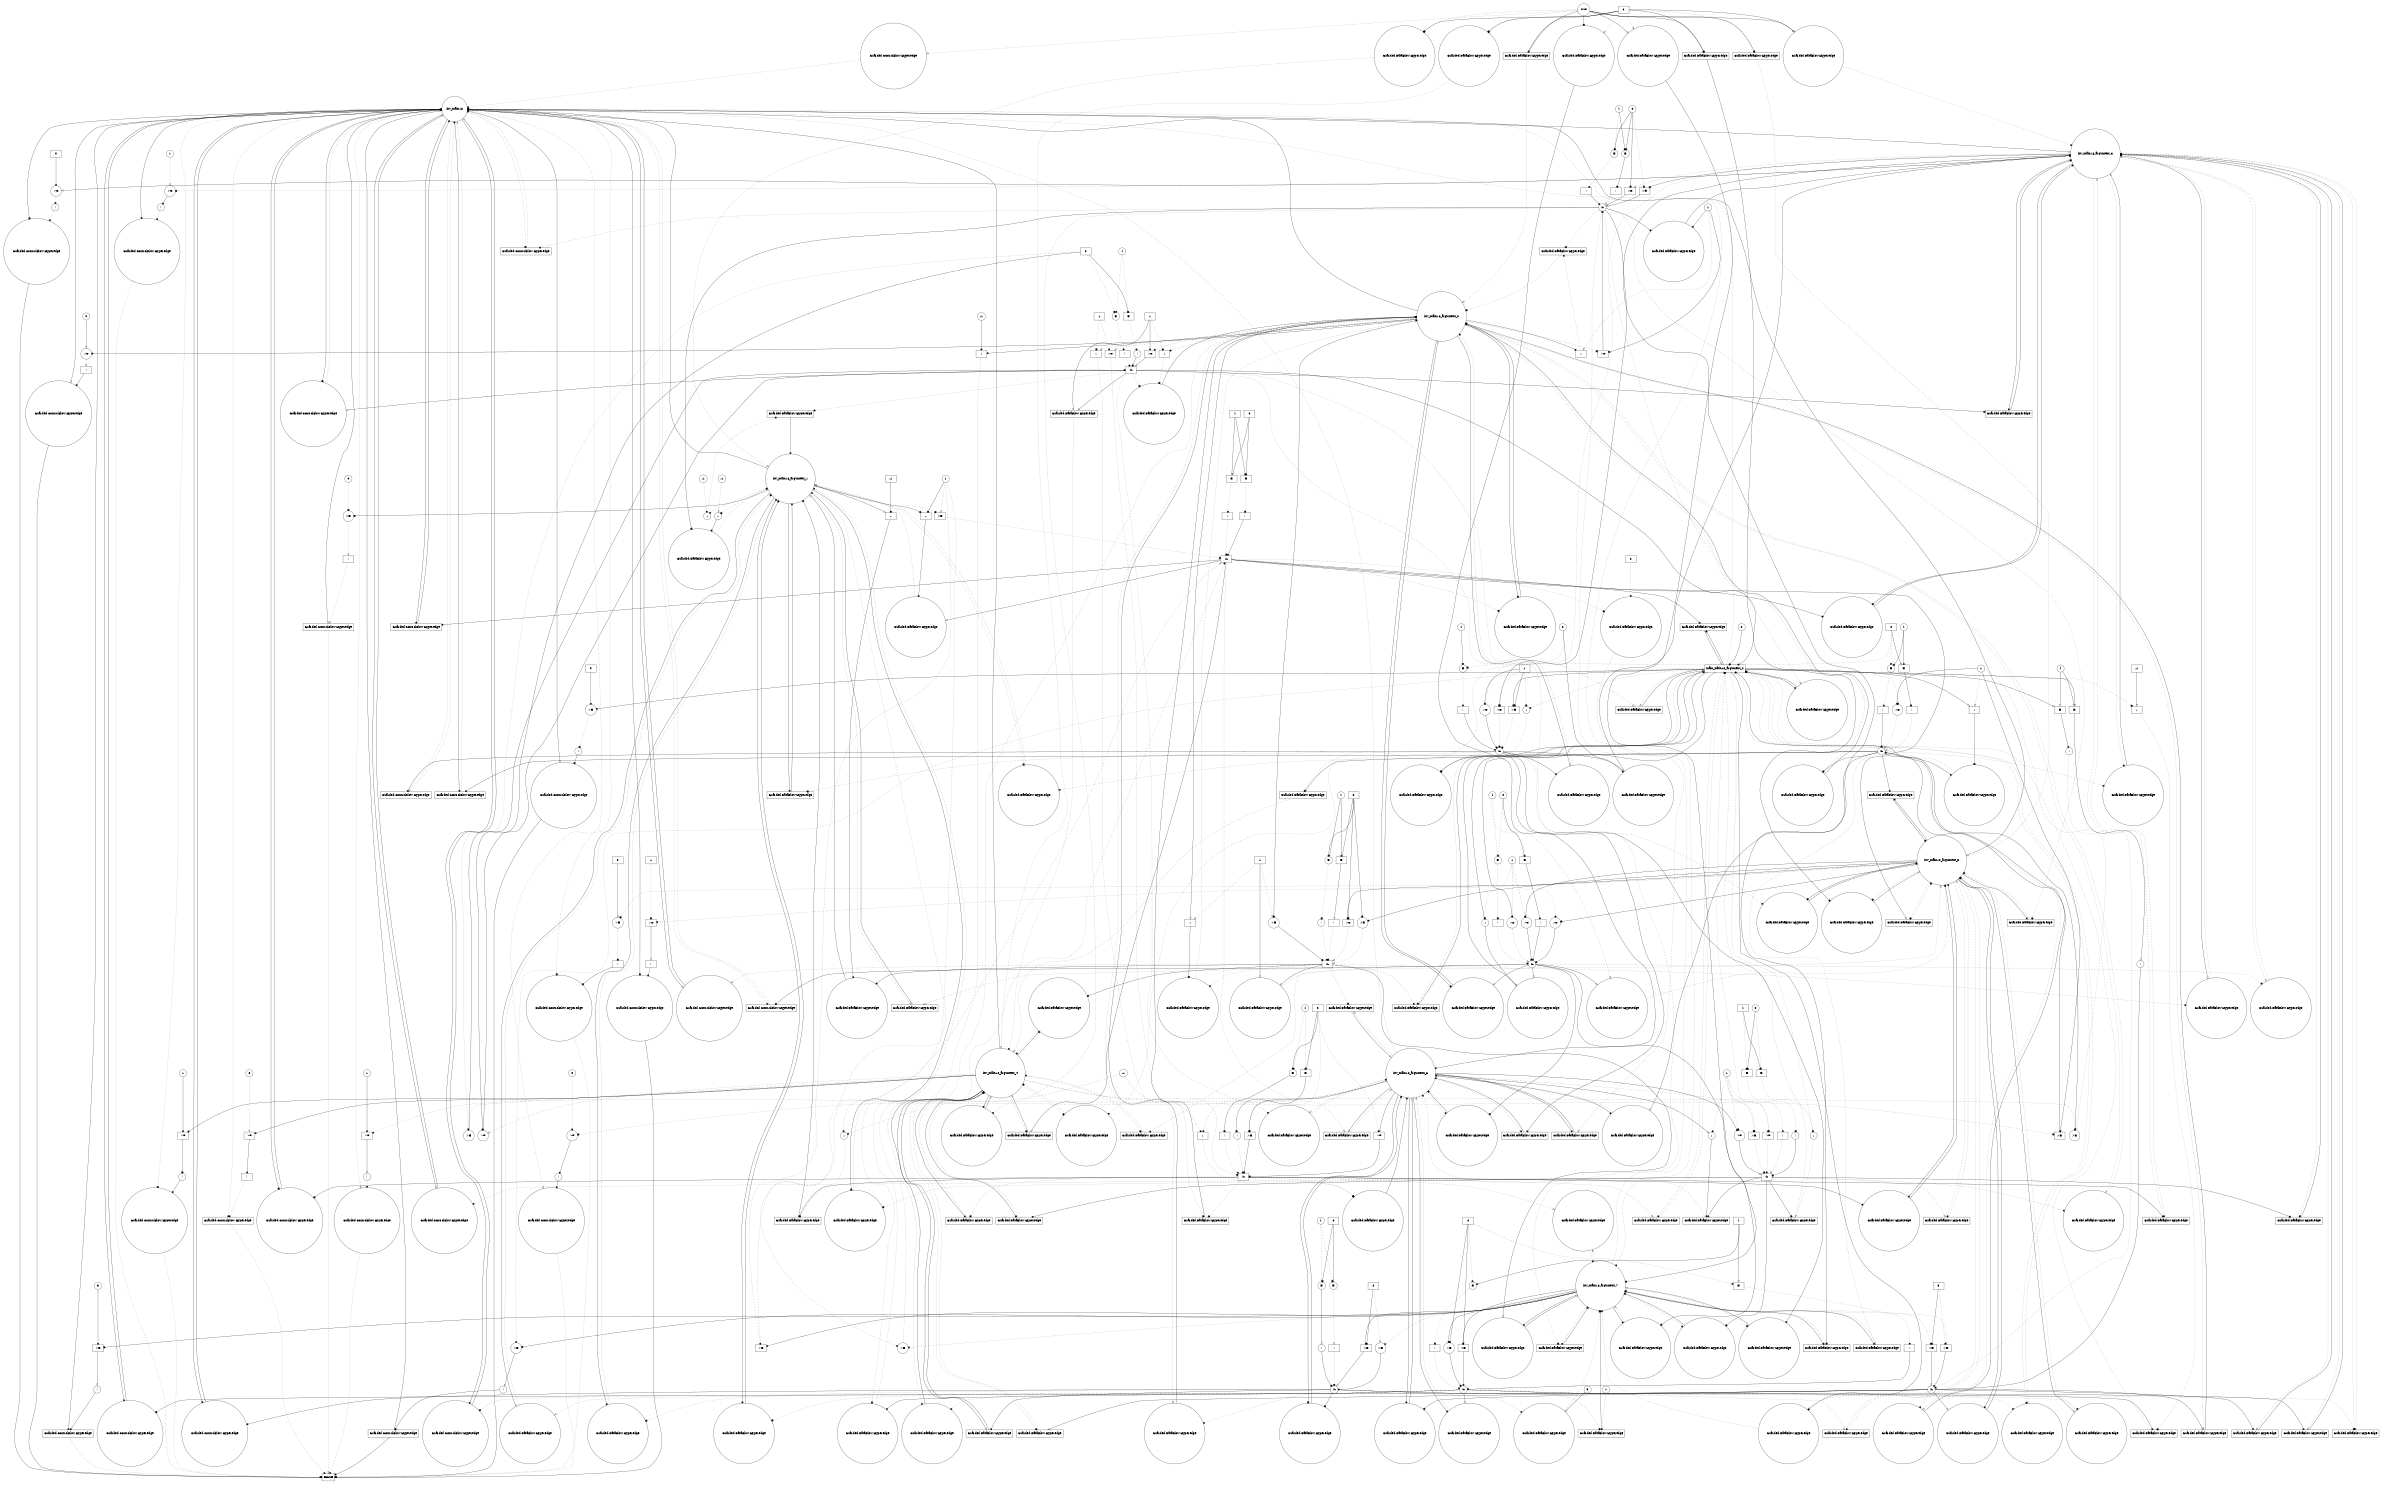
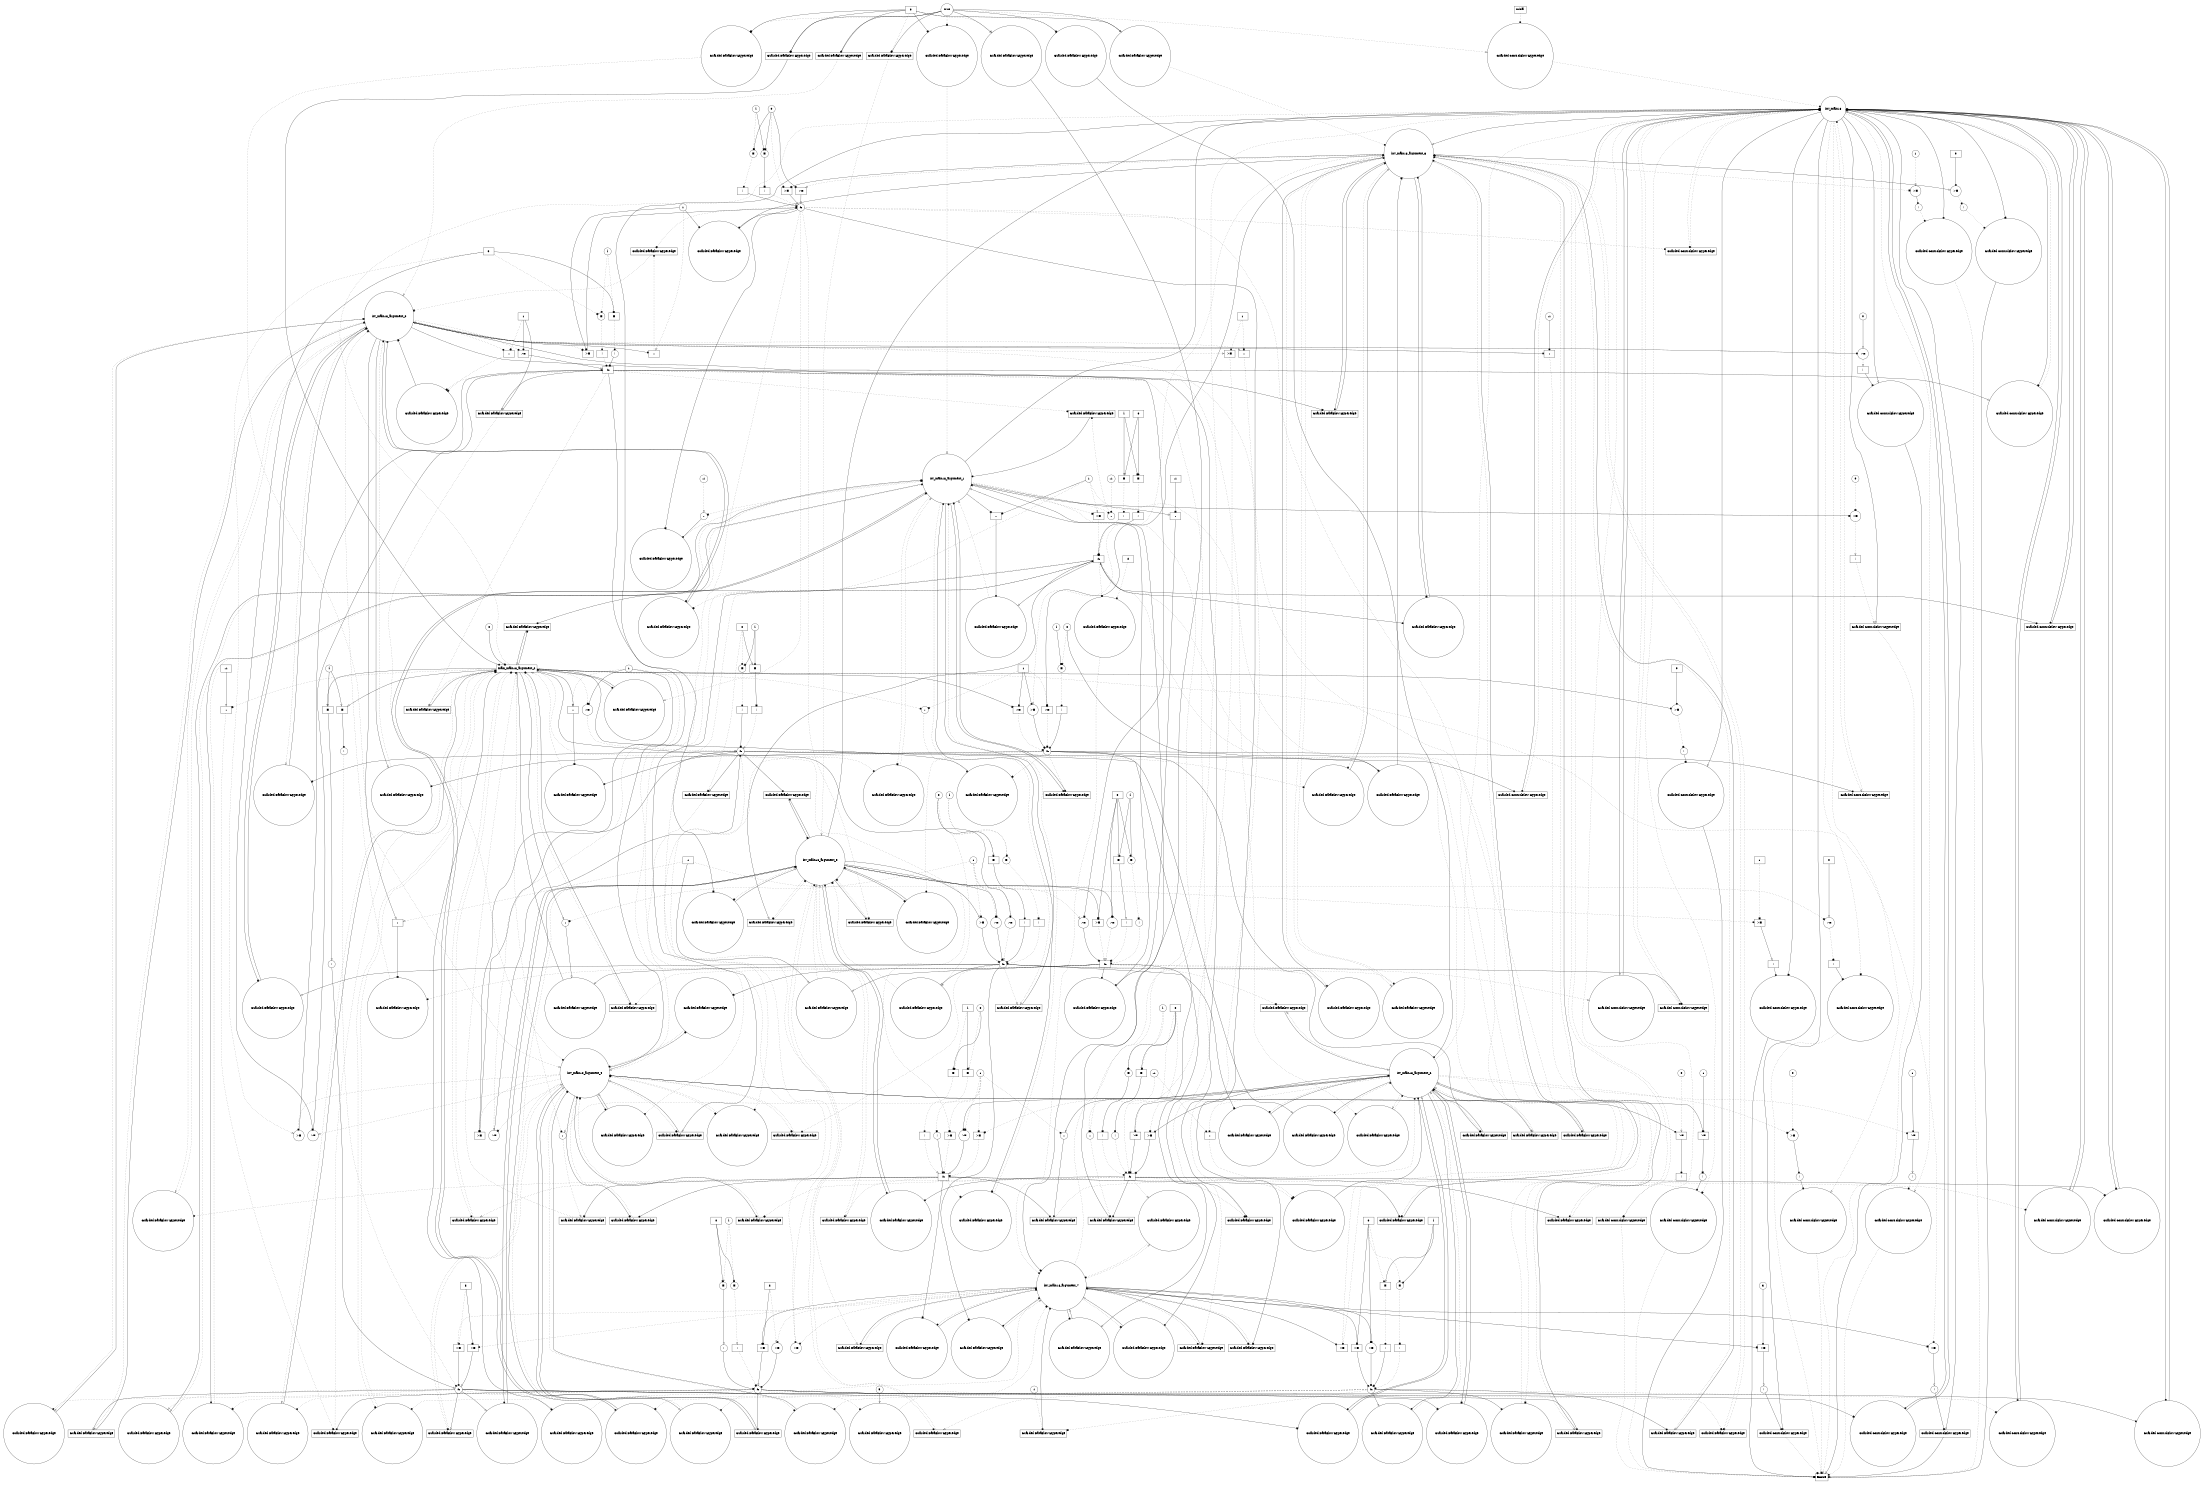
none -> (1520, 10)
(998, 127) -> none
